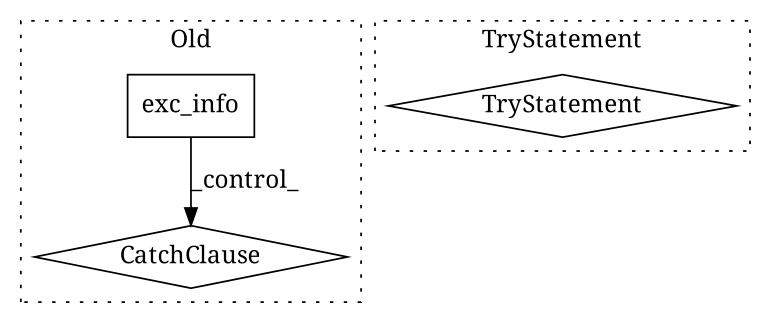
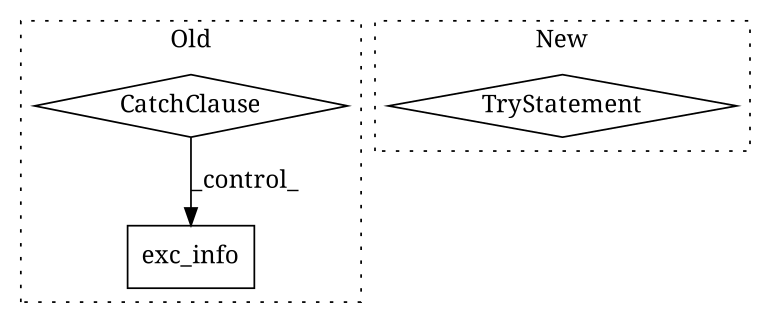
(562, 41) -> (562, 41)
(191, 173) -> (191, 173)
